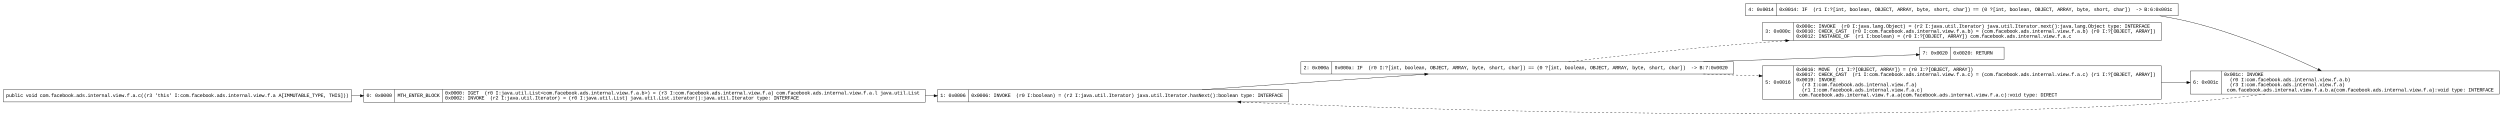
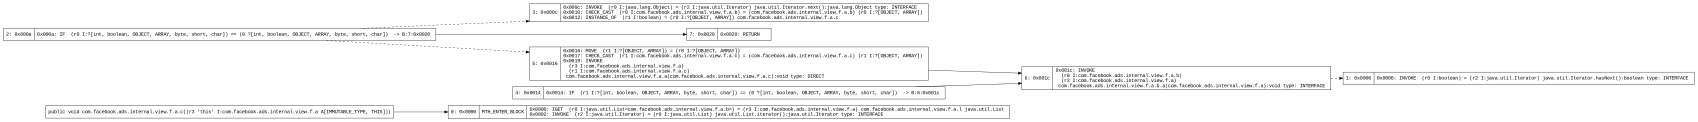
(1313, 82) -> none
(930, 96) -> none
